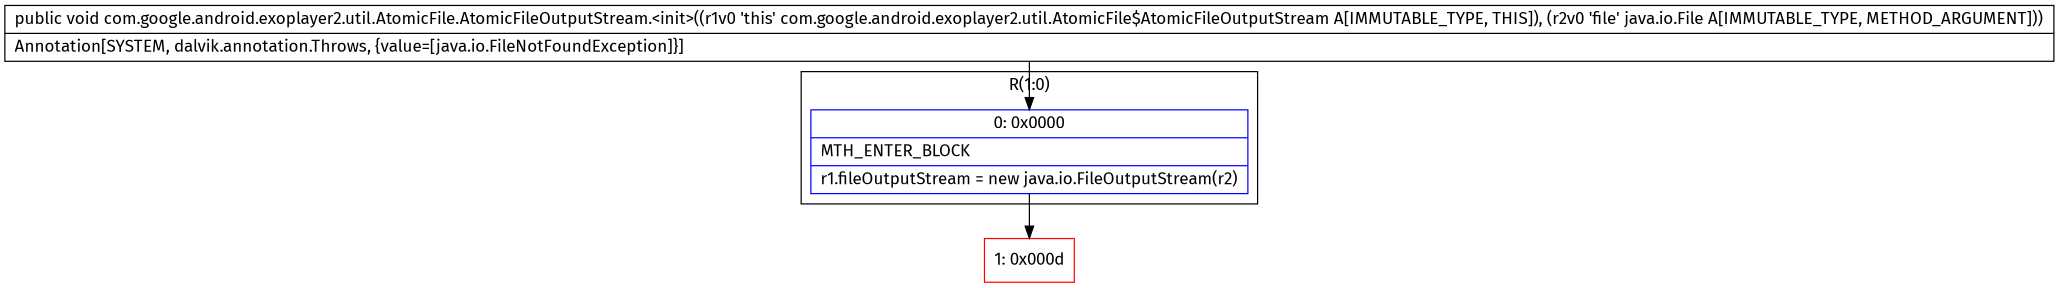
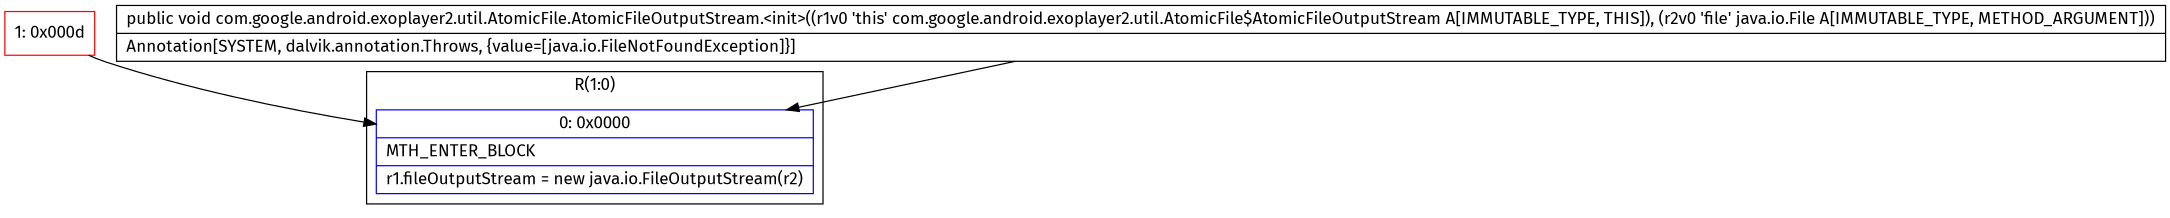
(1029, 211) -> (225, 95)
